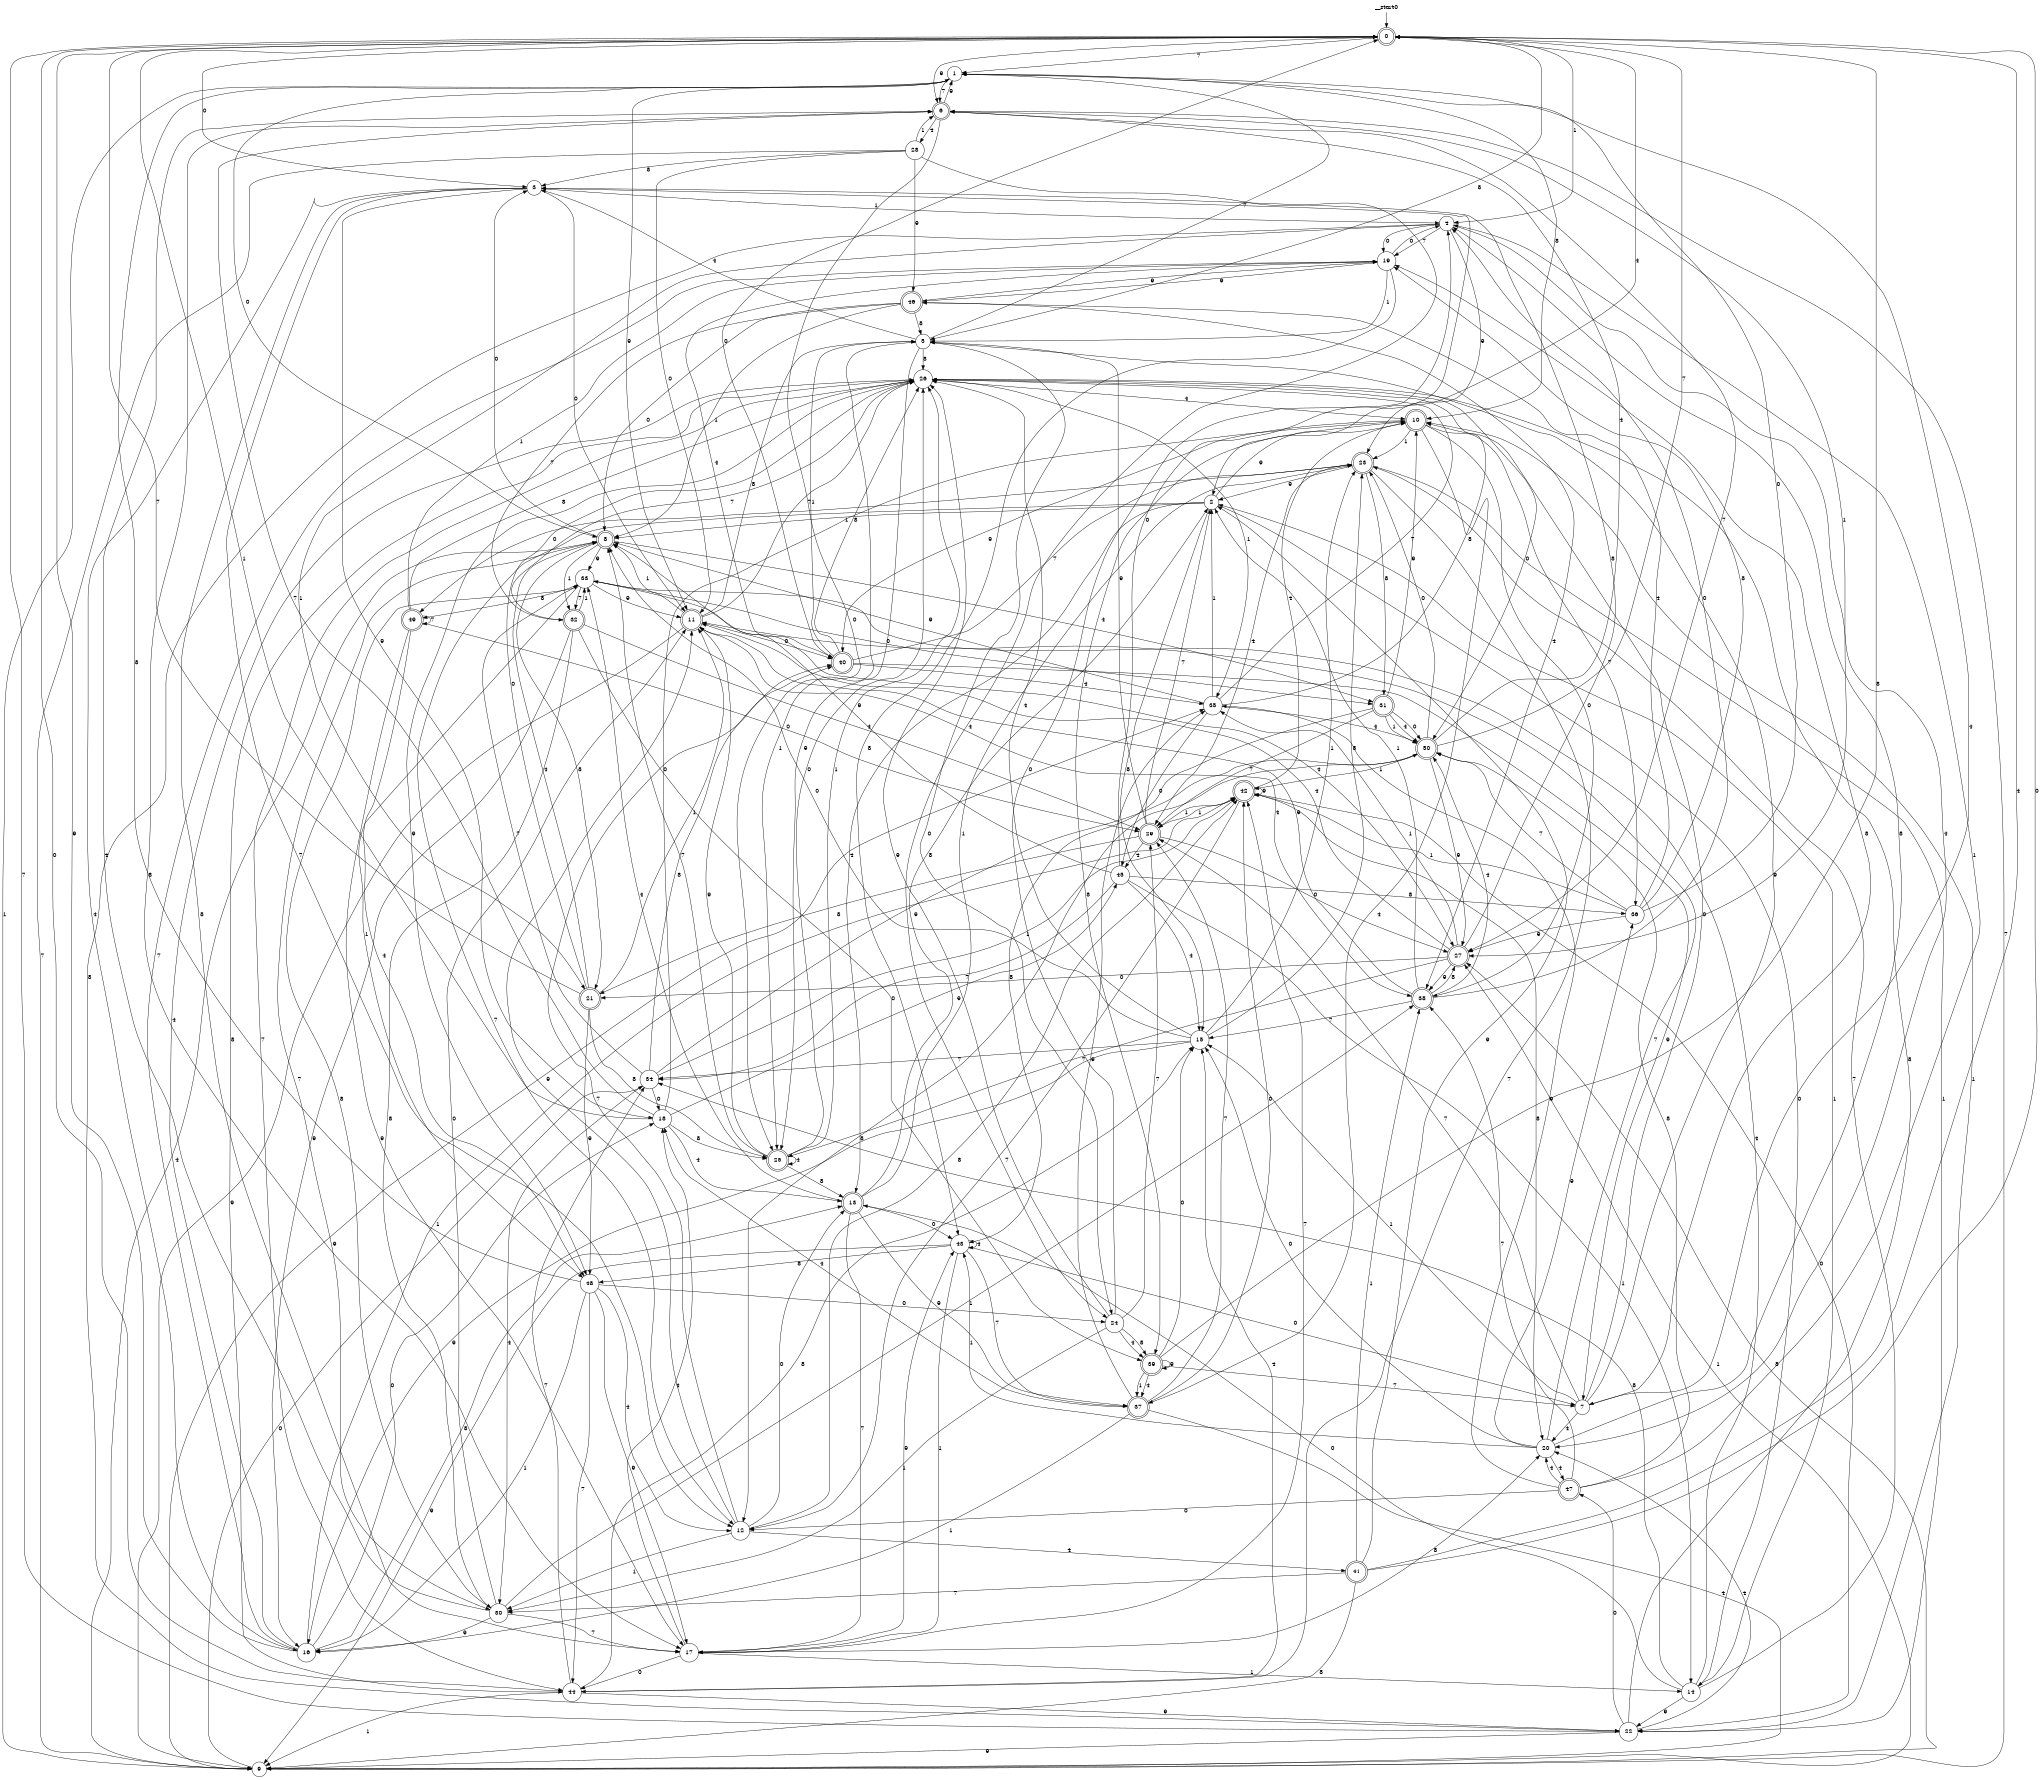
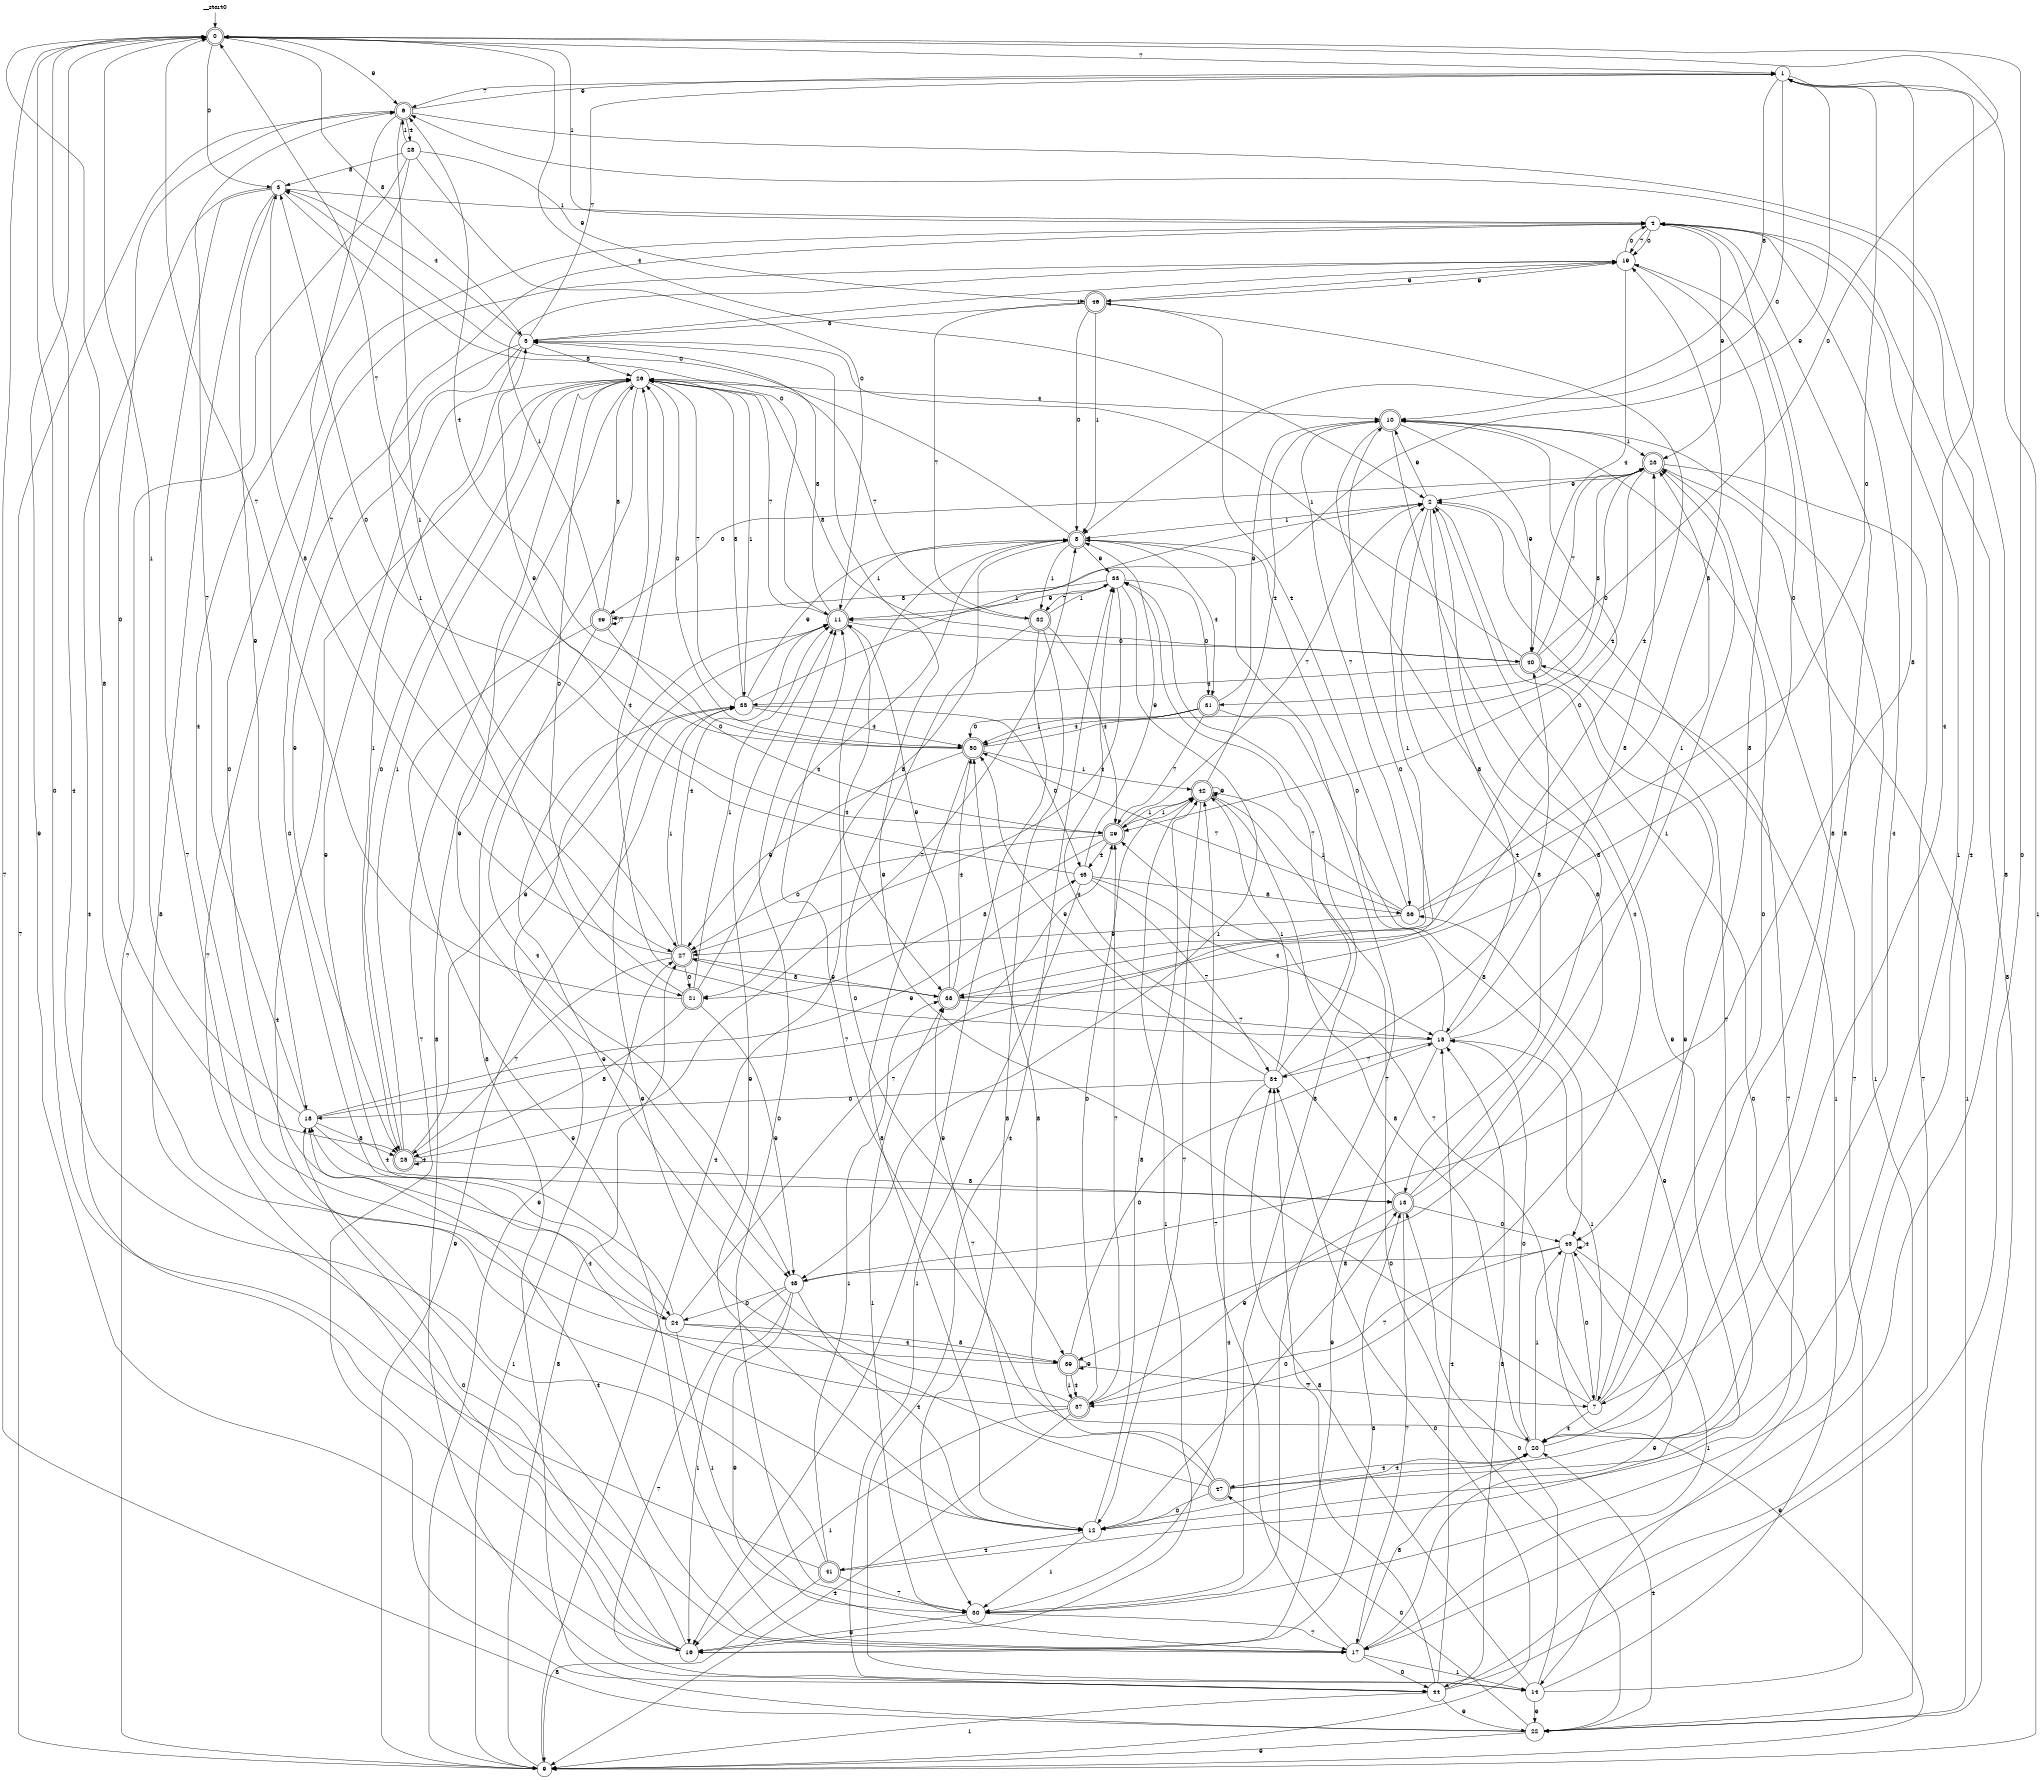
(1183, 339) -> (1072, 292)
